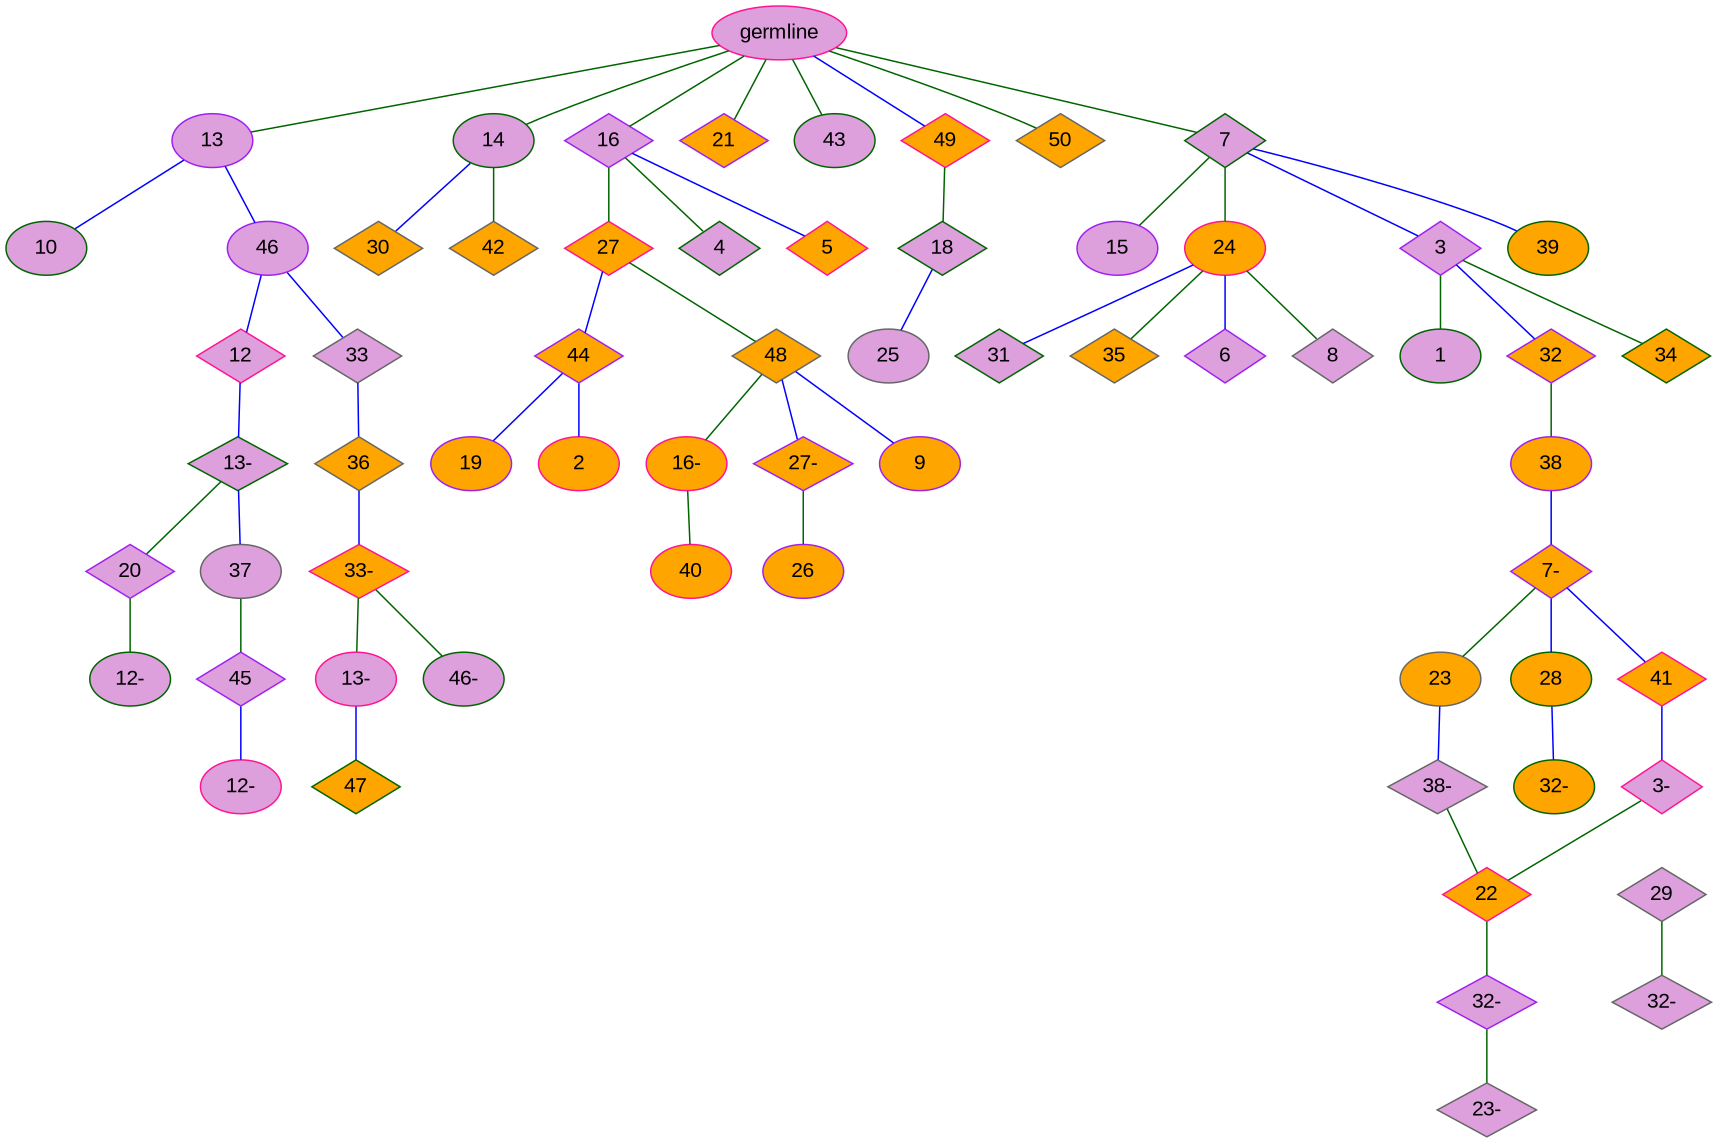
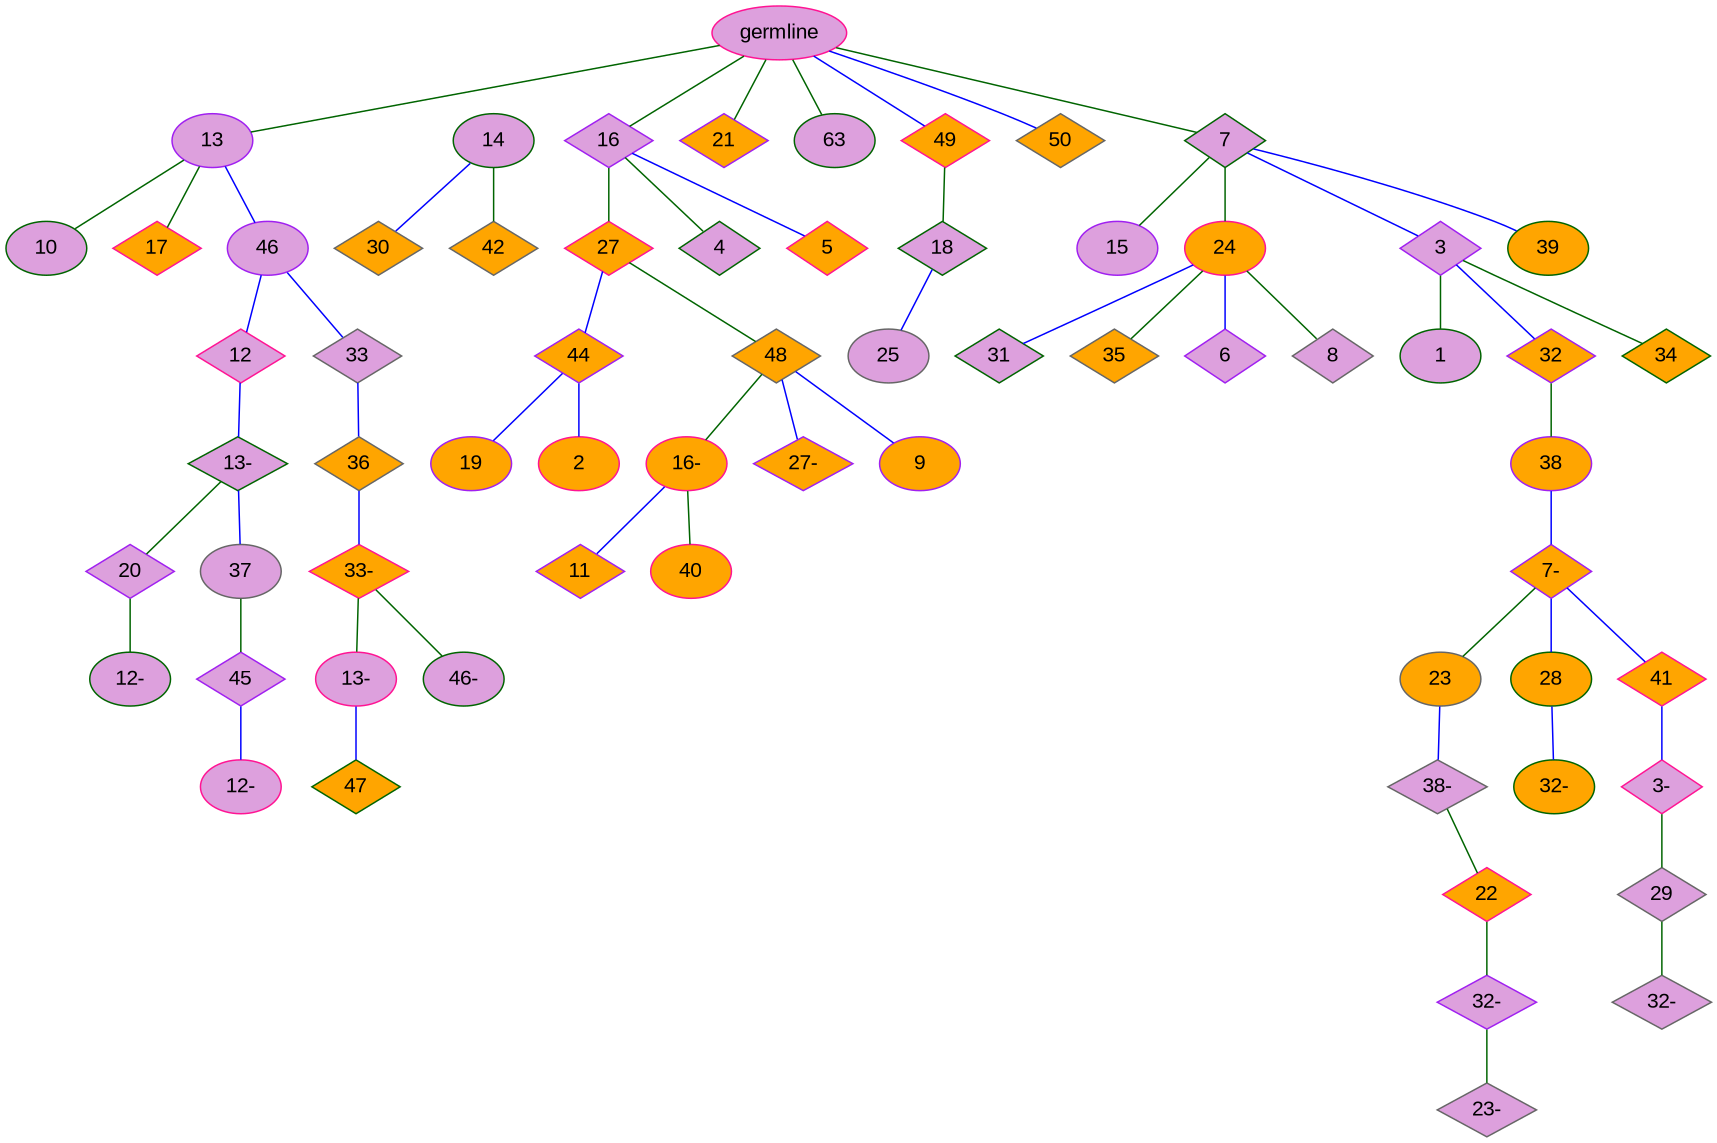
(627, 86) -> none
(934, 88) -> (934, 88)
(835, 141) -> (835, 141)
(129, 194) -> (129, 194)
none -> (157, 248)
none -> (580, 571)
(803, 571) -> none
(1575, 840) -> (1662, 841)
